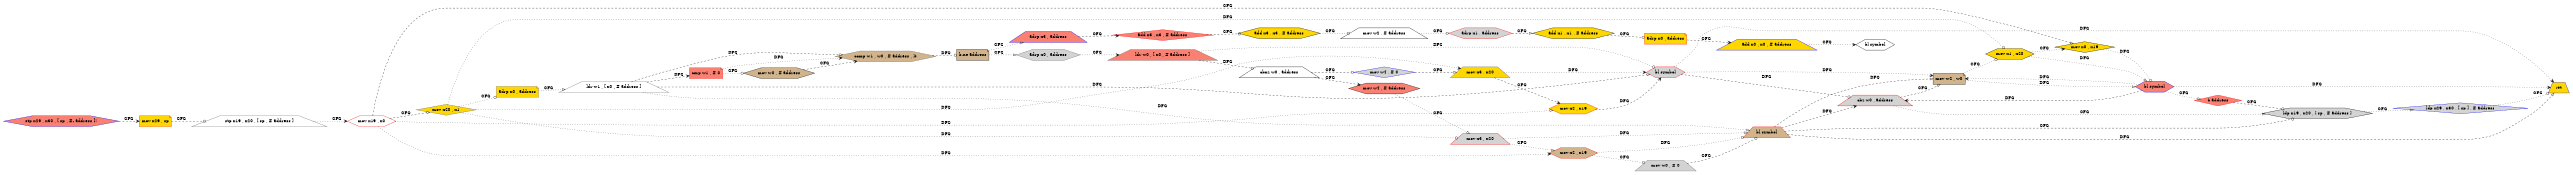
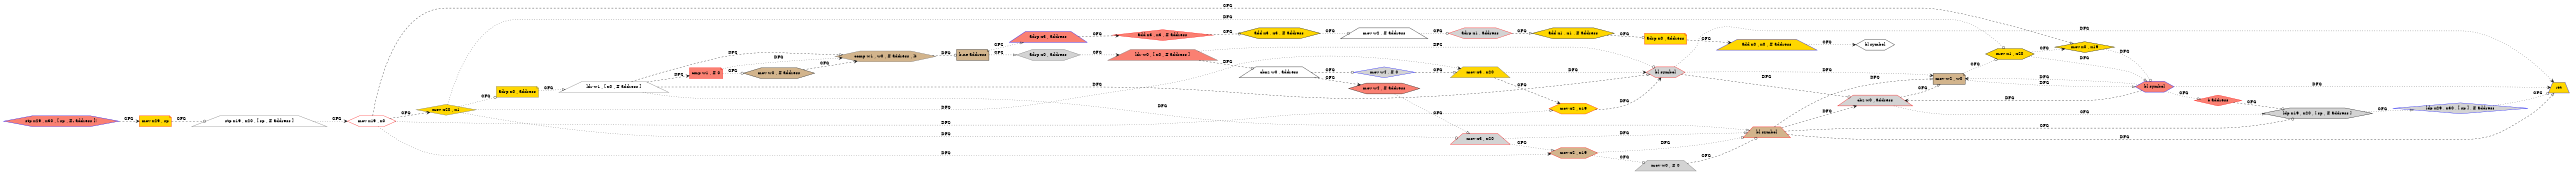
(408, 116) -> (408, 116)
